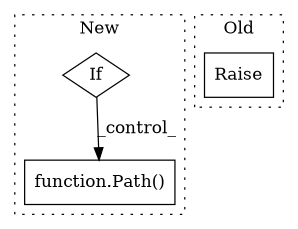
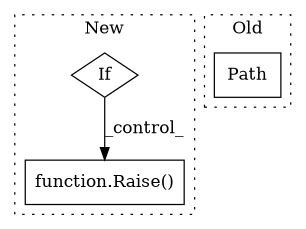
(239, 75) -> (248, 75)
(100, 182) -> (105, 182)
